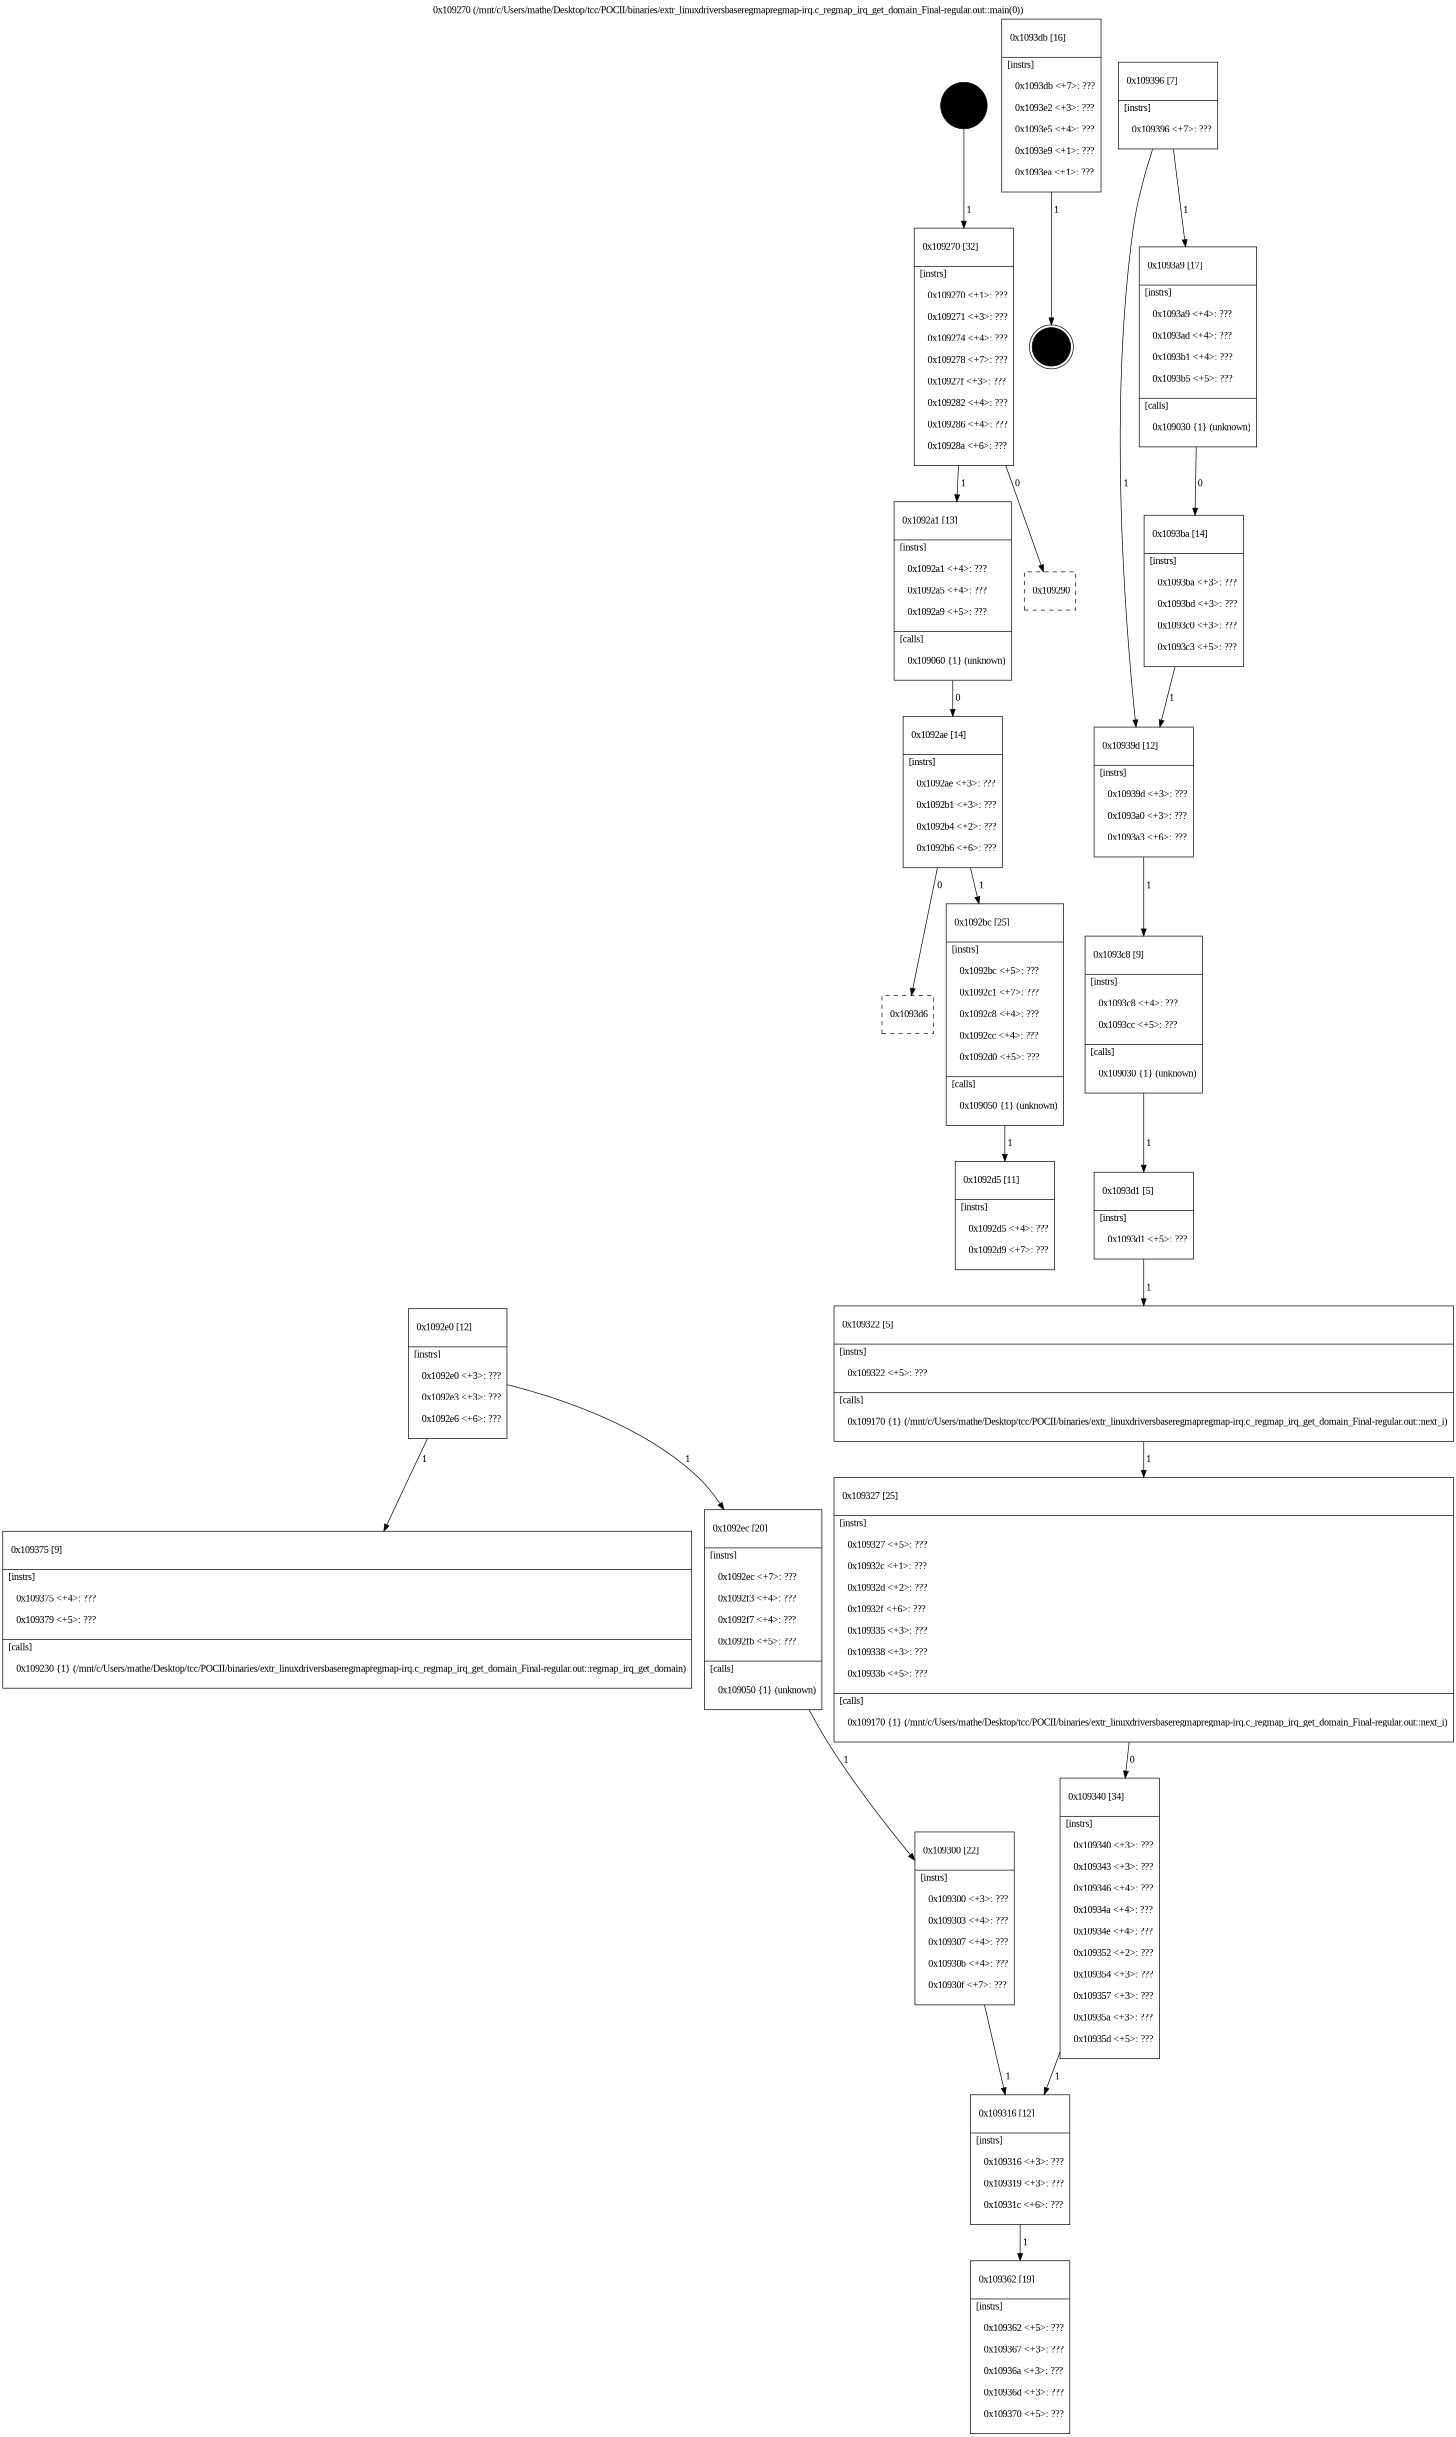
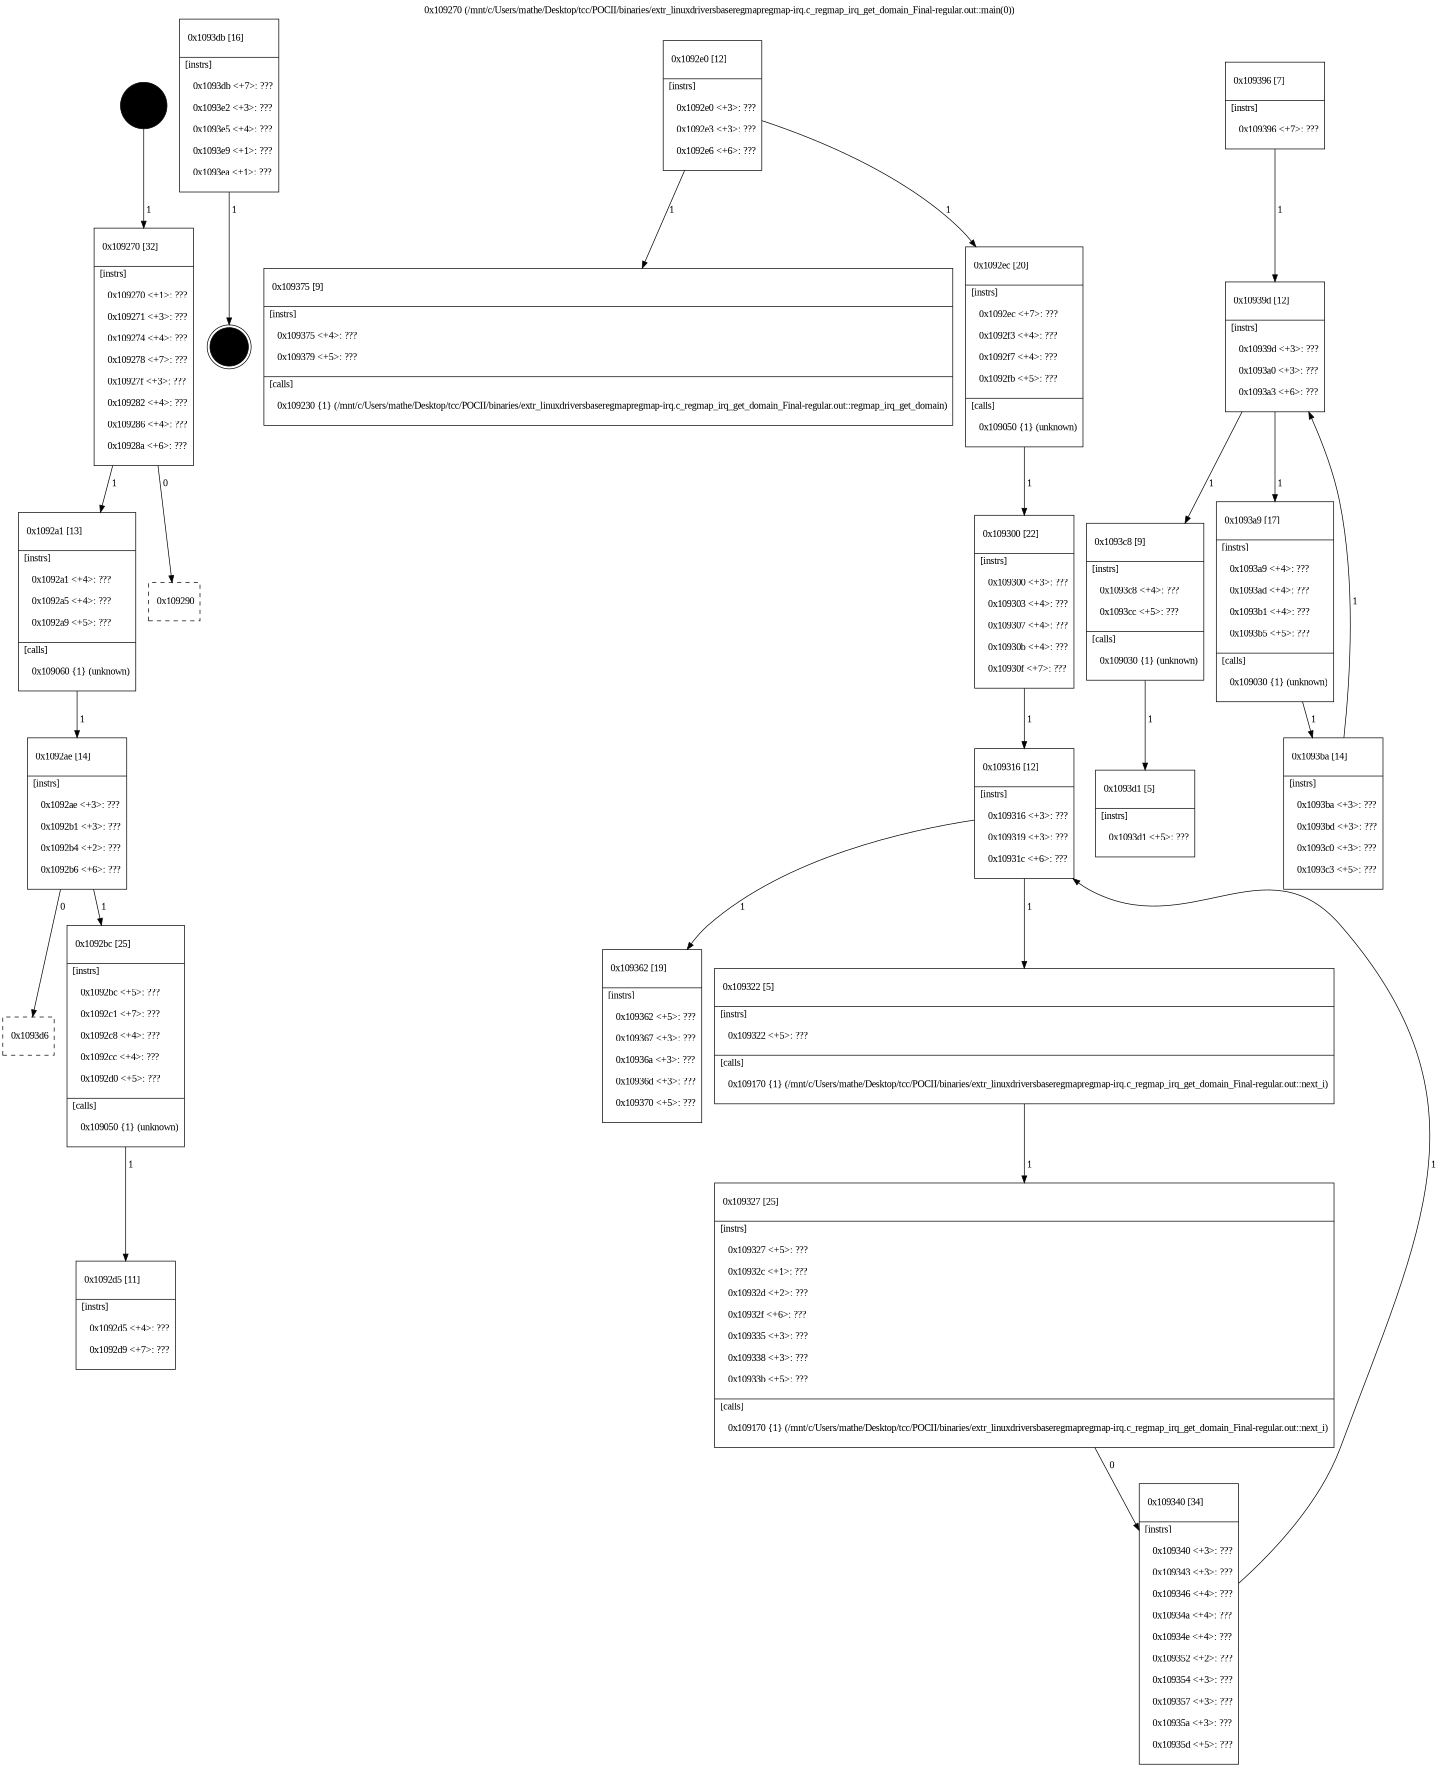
(1179, 194) -> (1275, 453)
(1199, 484) -> (1312, 720)
(957, 698) -> (81, 720)
(1144, 1279) -> (1024, 920)
